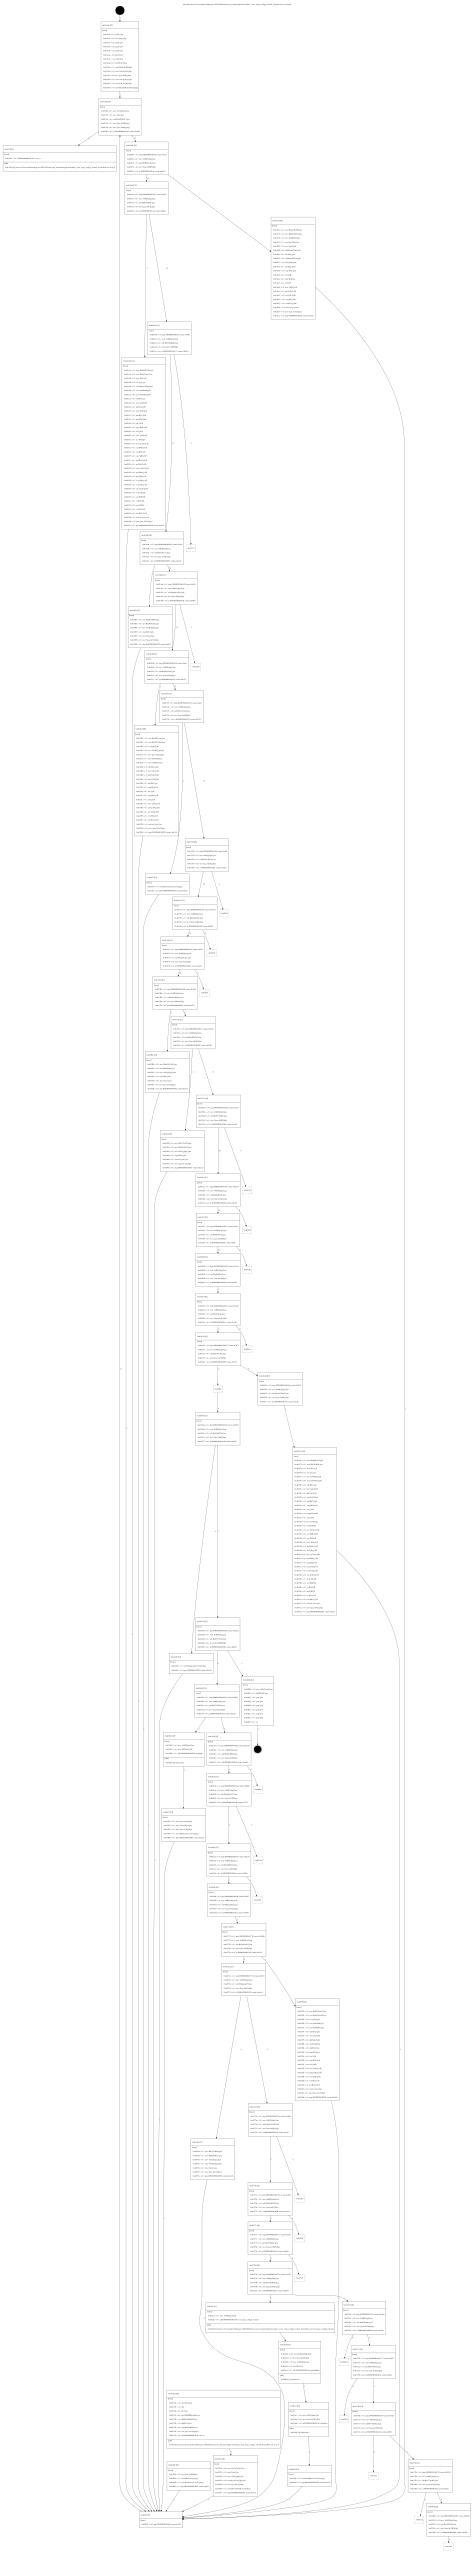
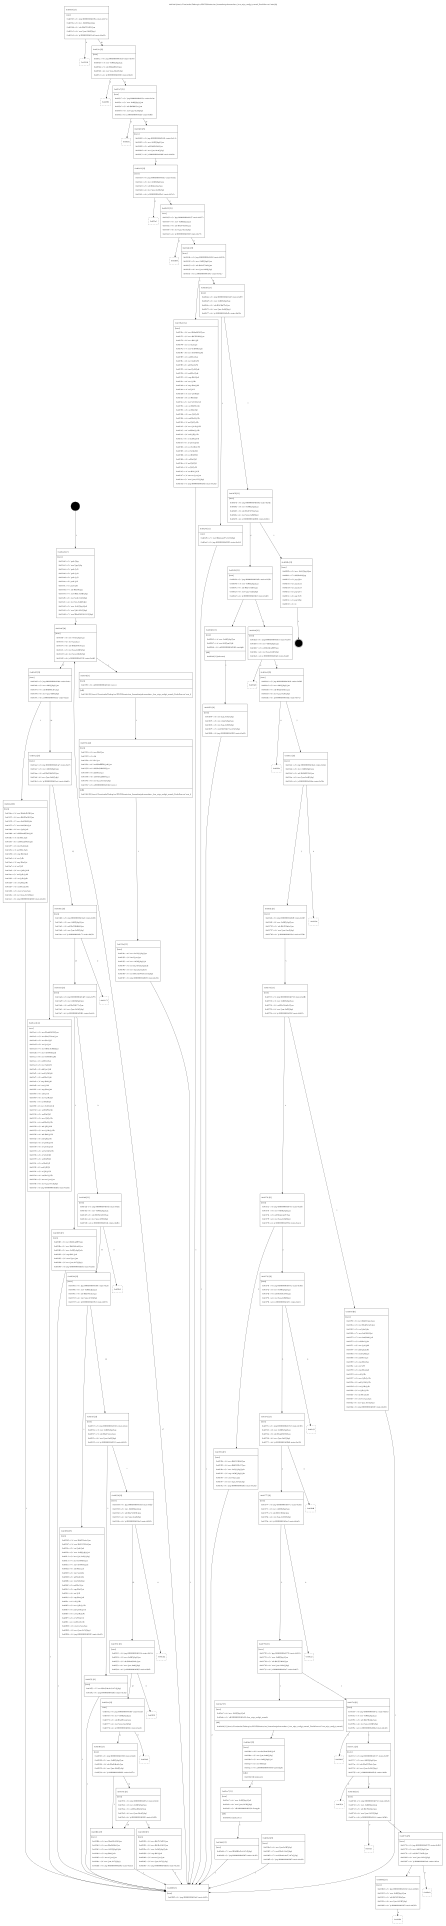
none -> (136, 718)
(206, 1071) -> (127, 1824)
(218, 1402) -> (212, 280)
